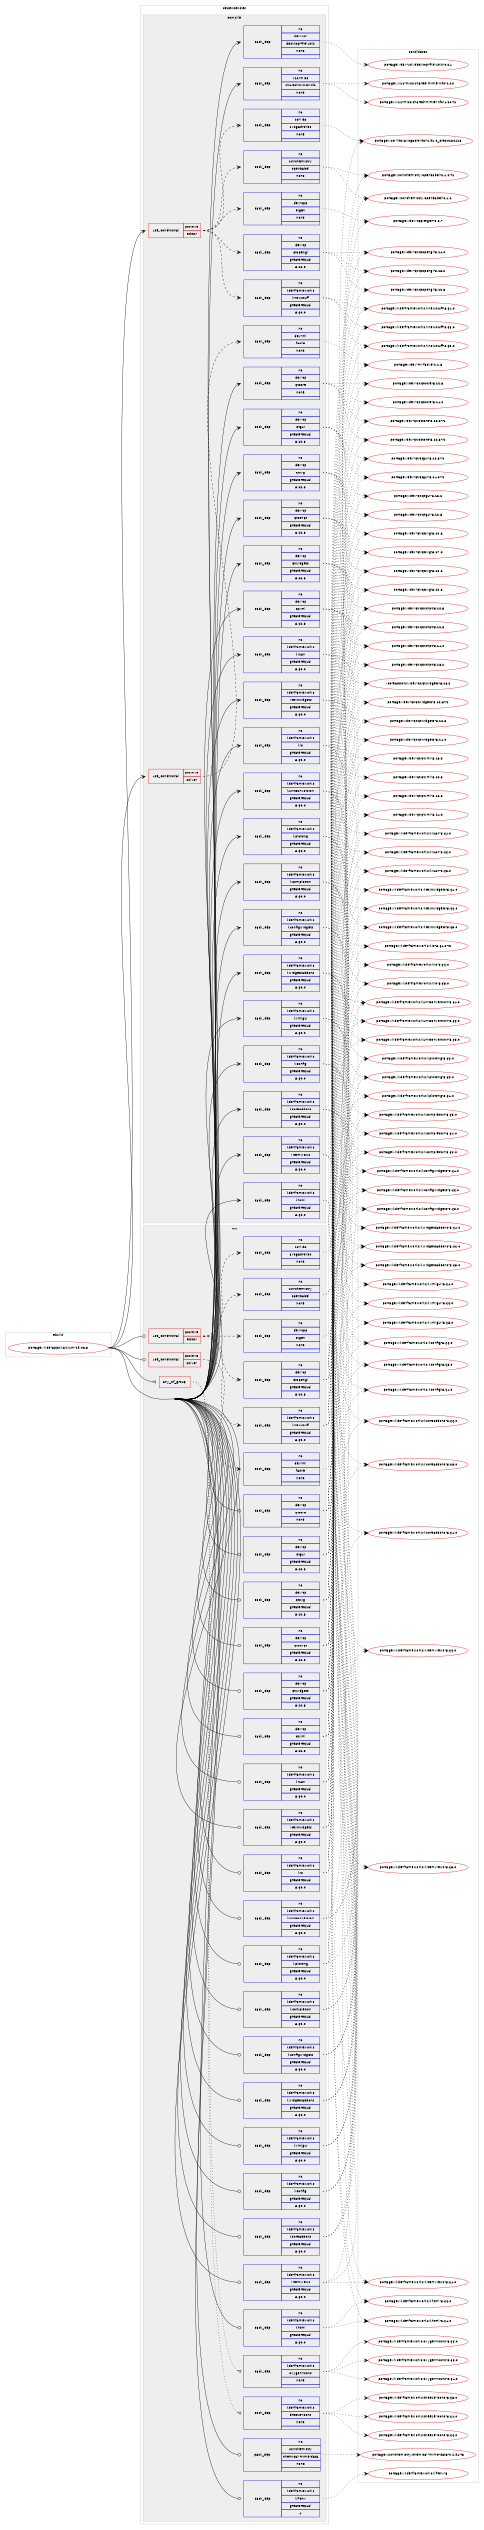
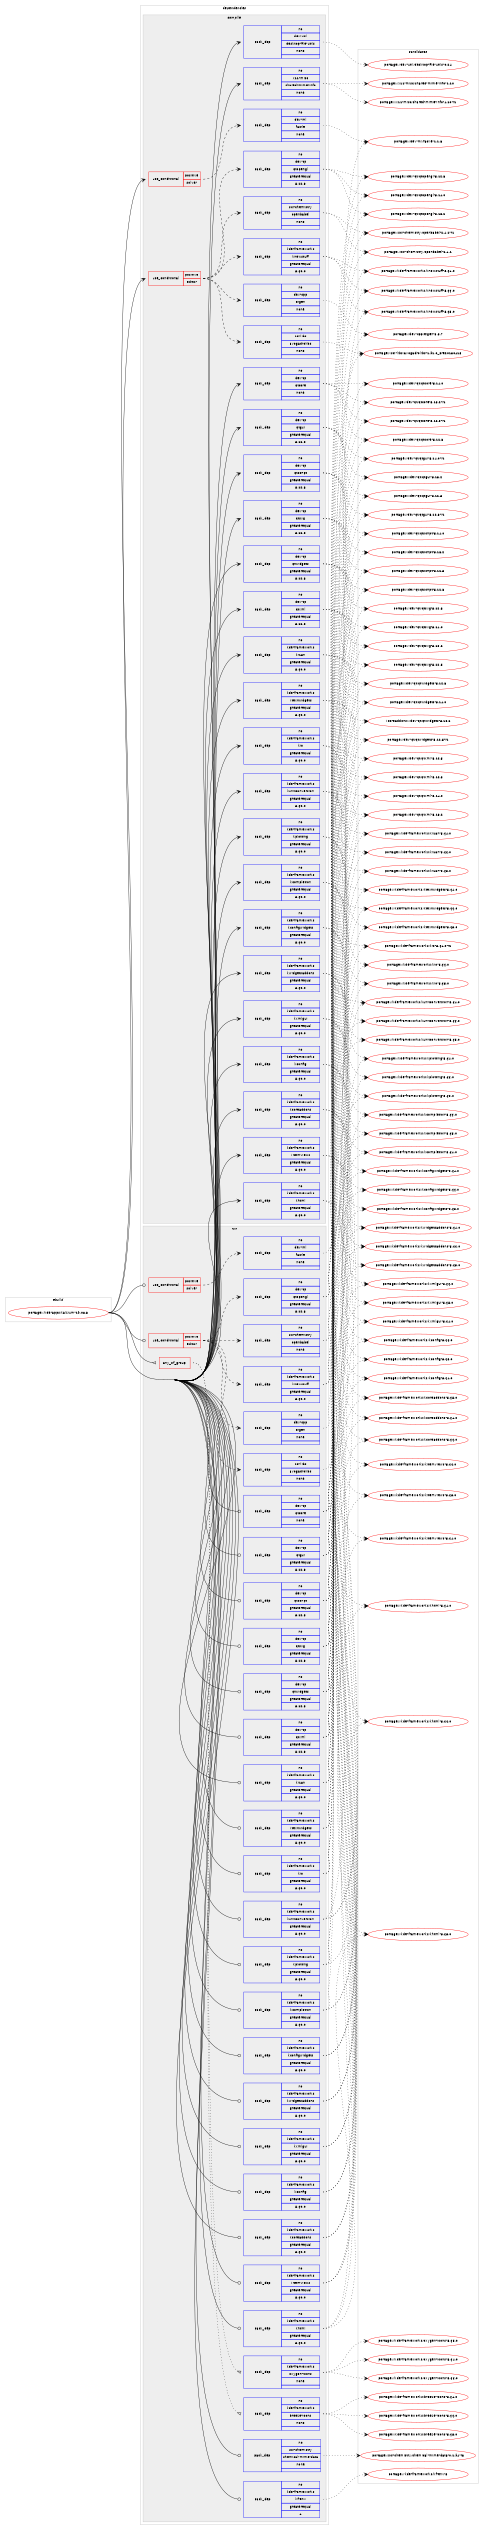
(418, 552) -> (418, 627)
none -> (418, 1934)
